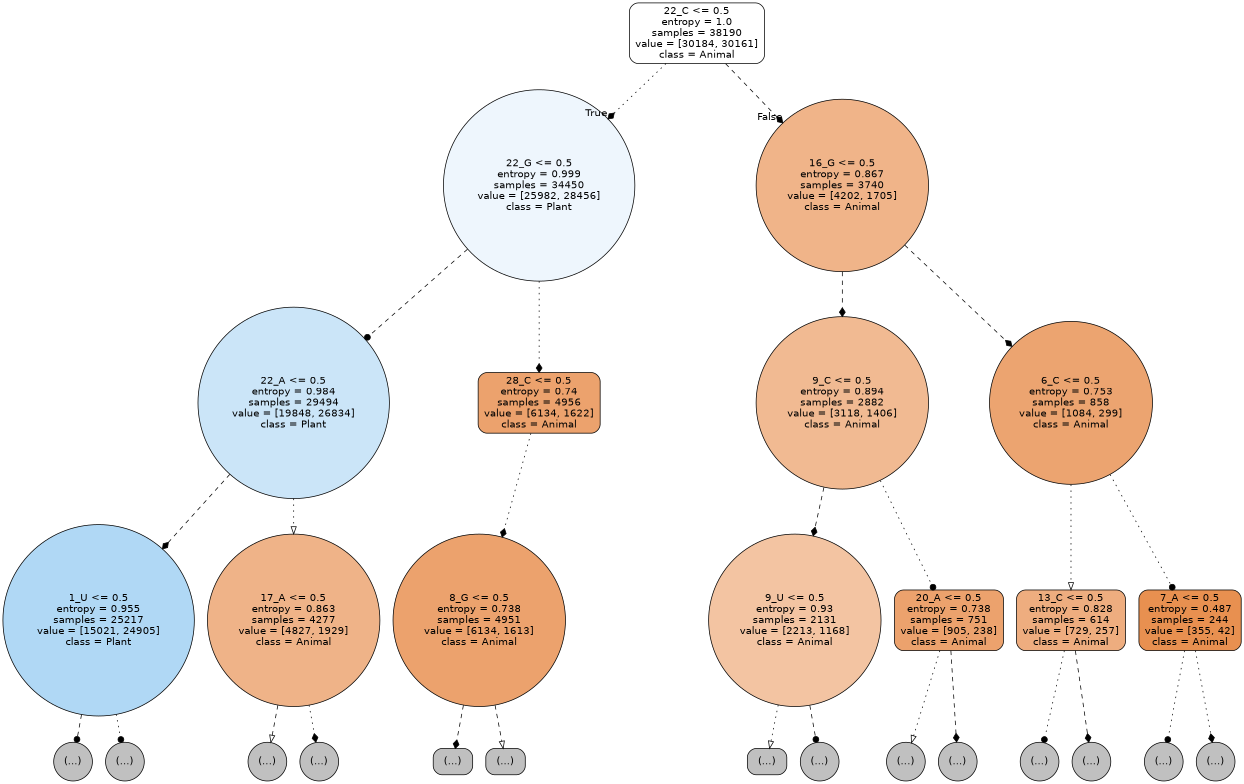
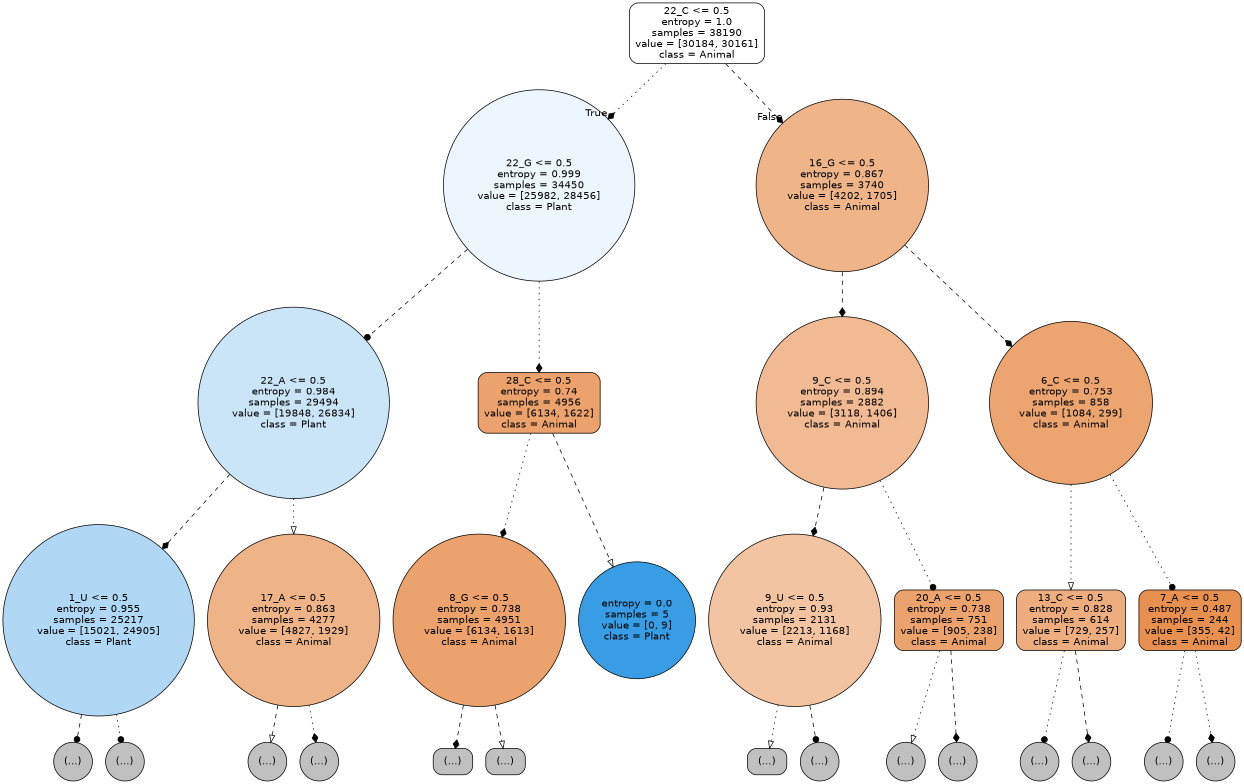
none -> (637, 620)
